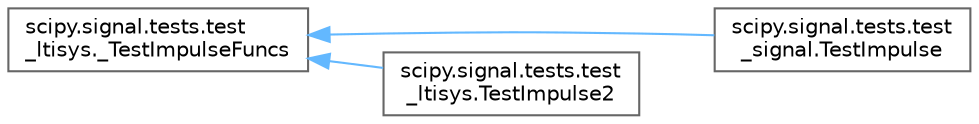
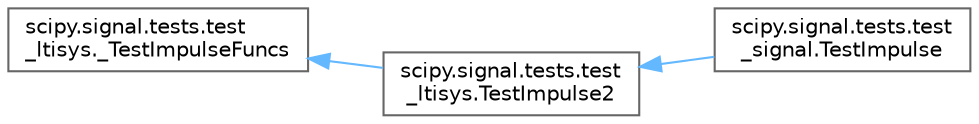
(522, 32) -> (688, 60)
